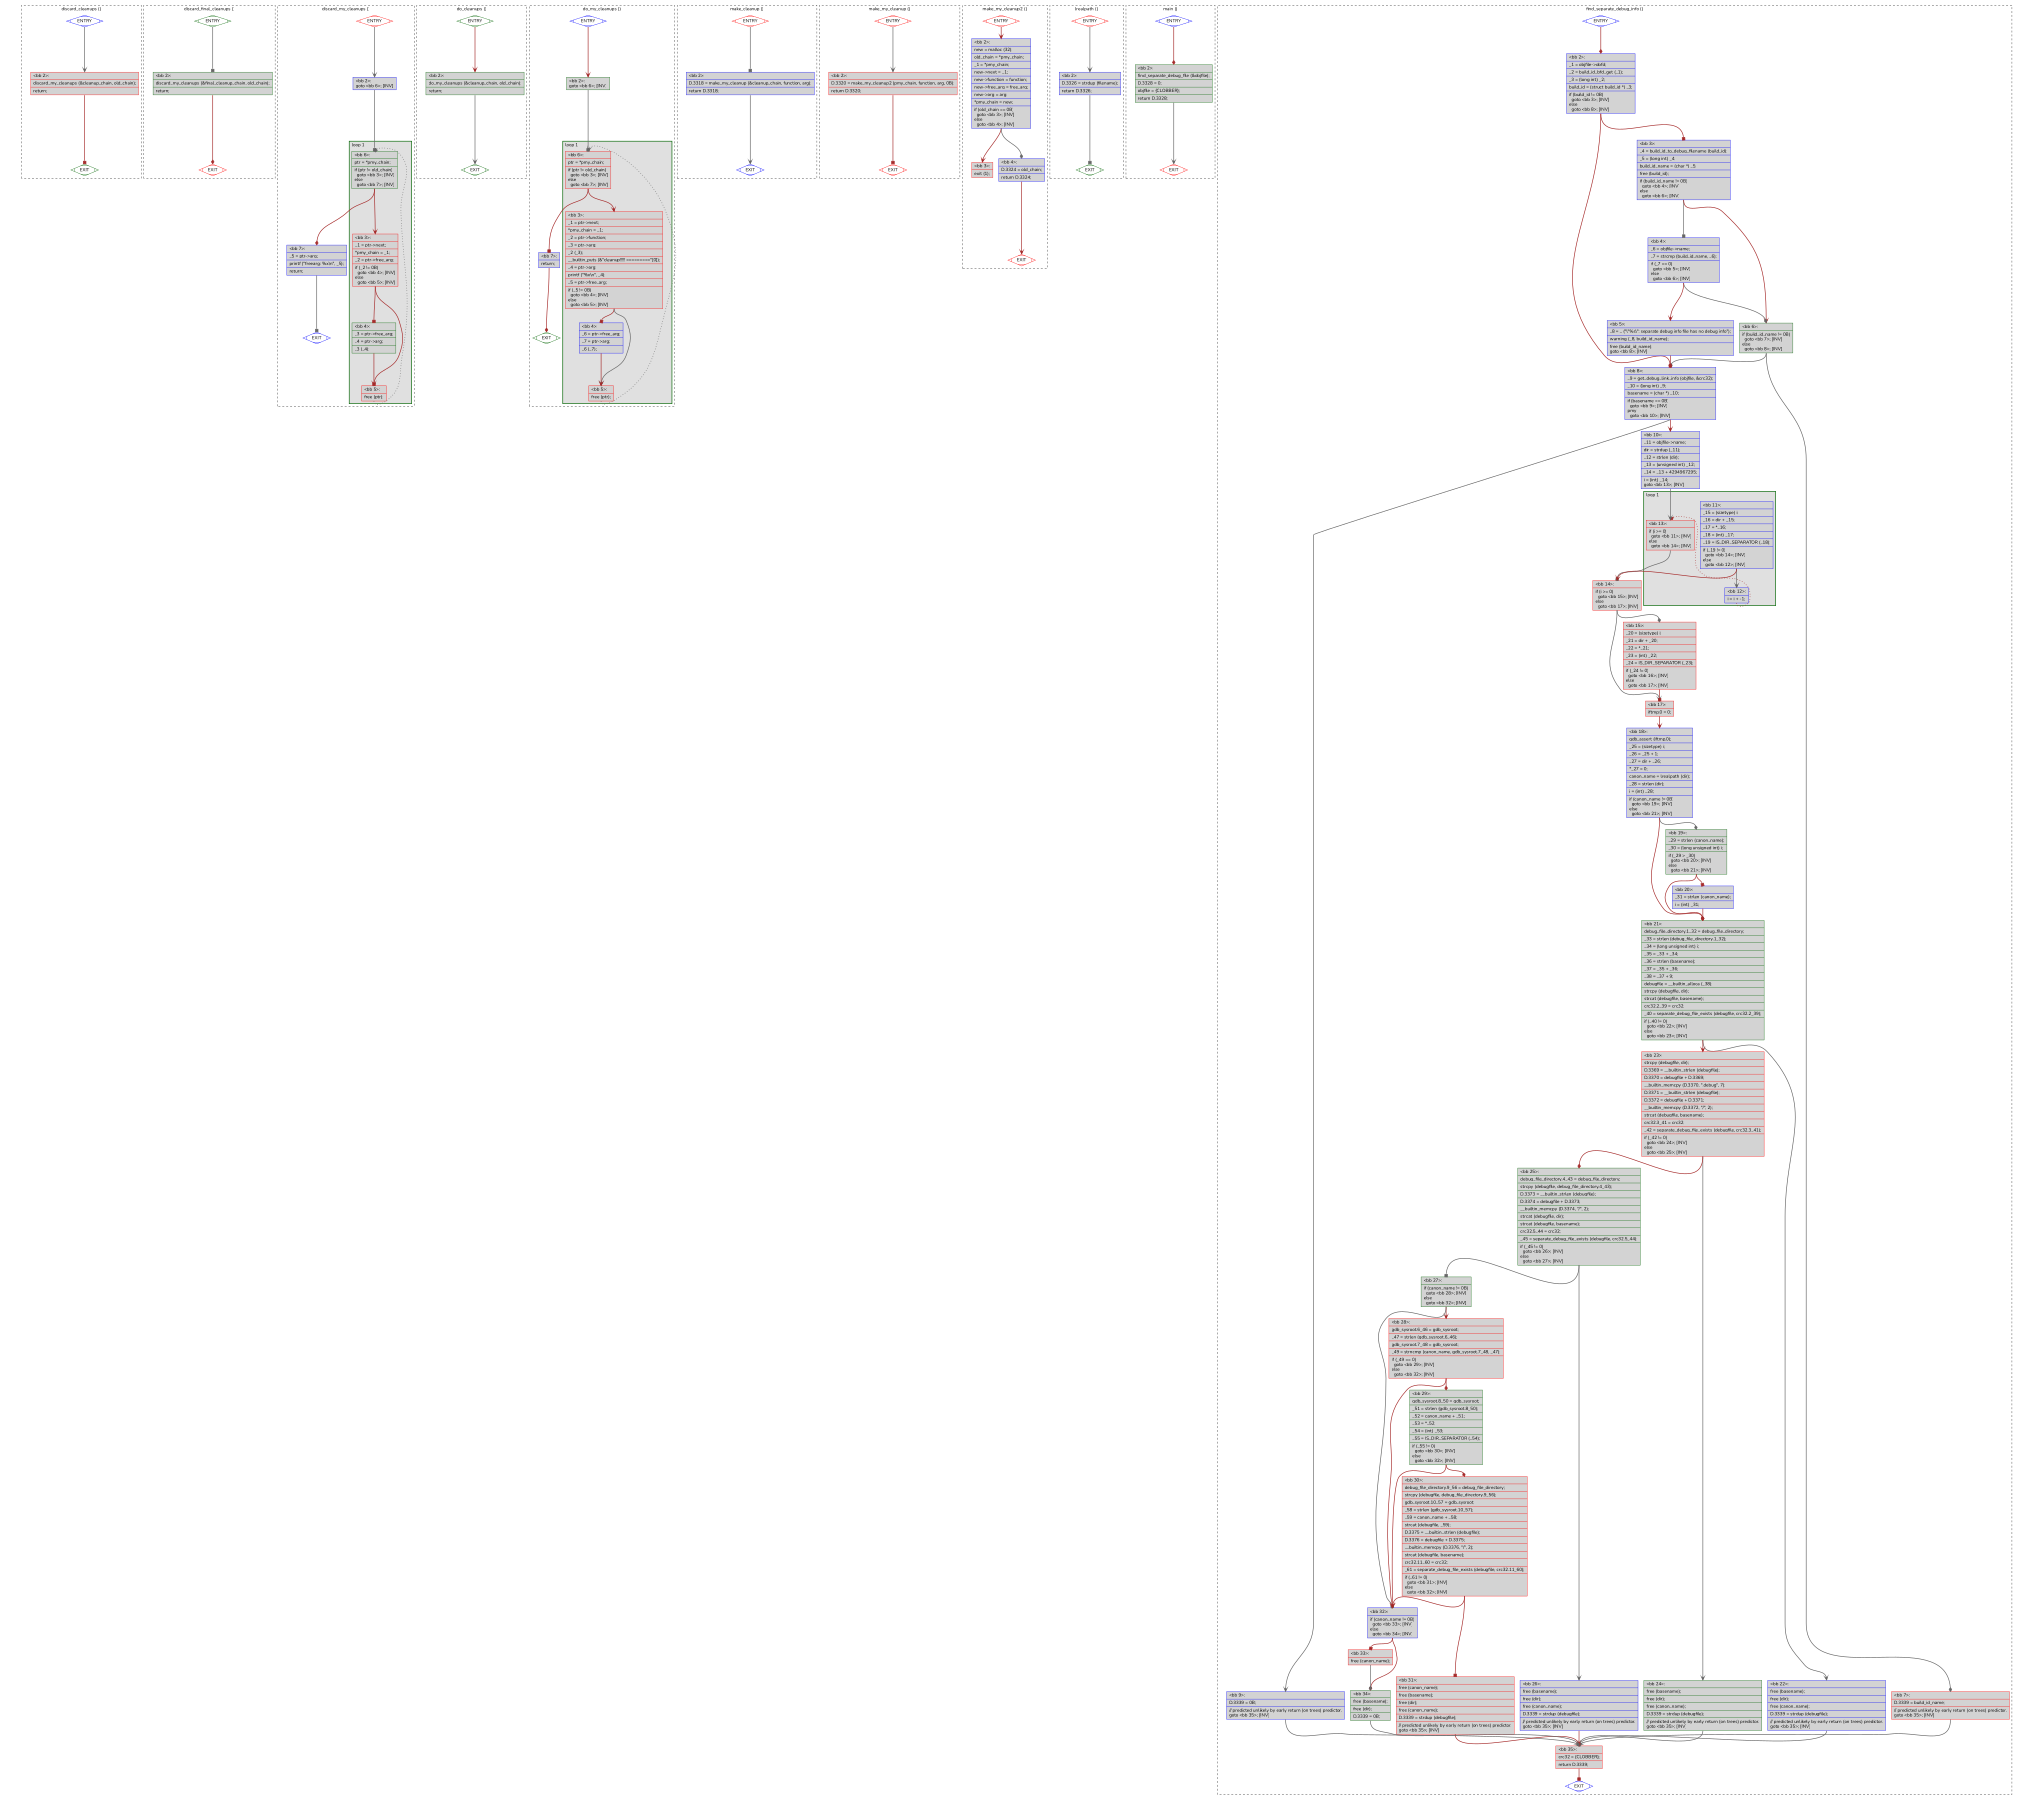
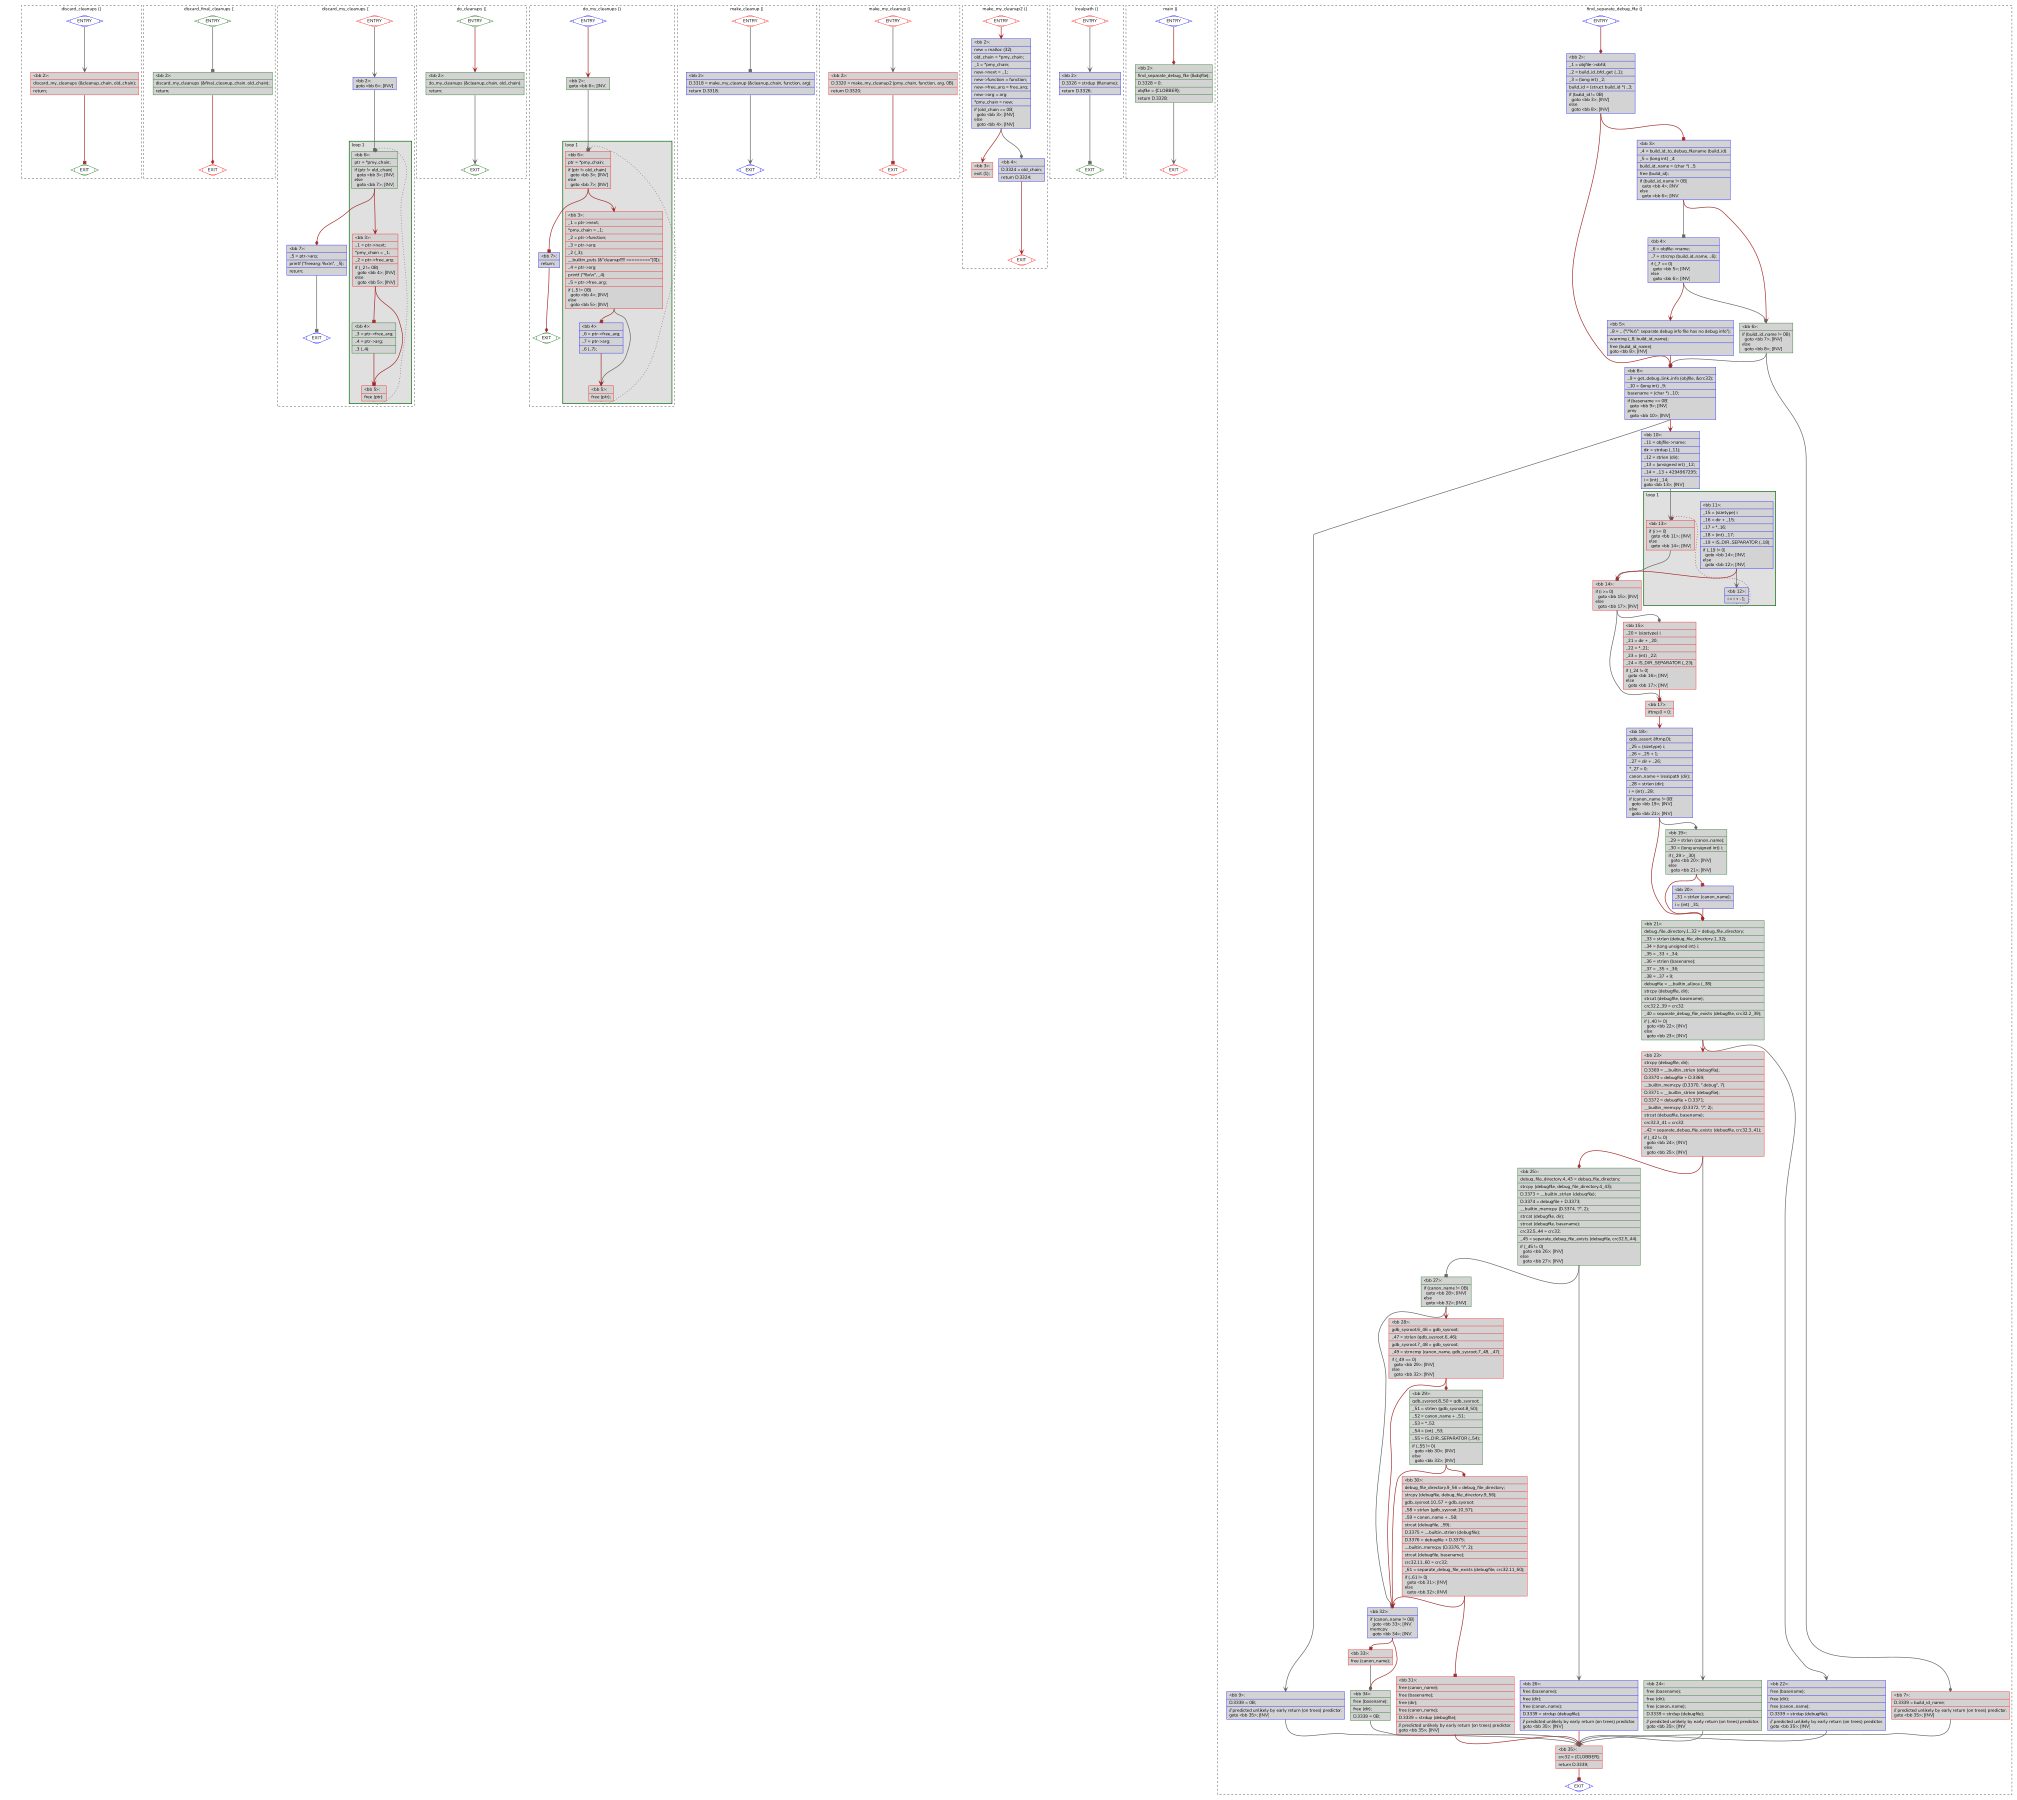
(1615, 9) -> (1615, 9)
(1374, 1629) -> (1379, 1629)
